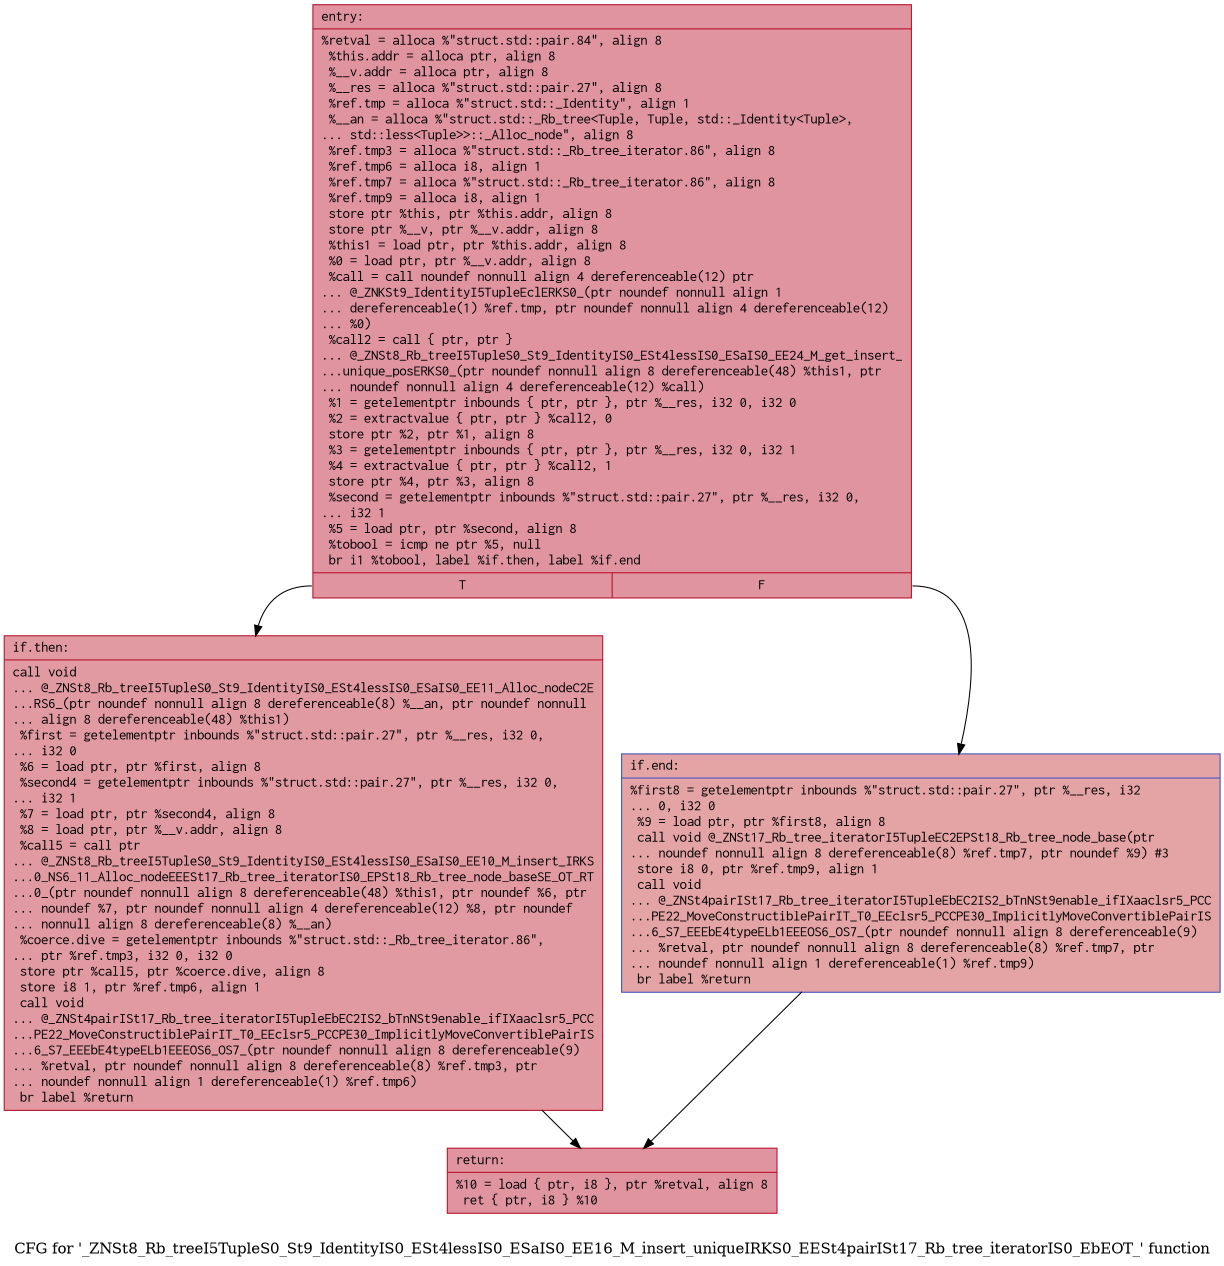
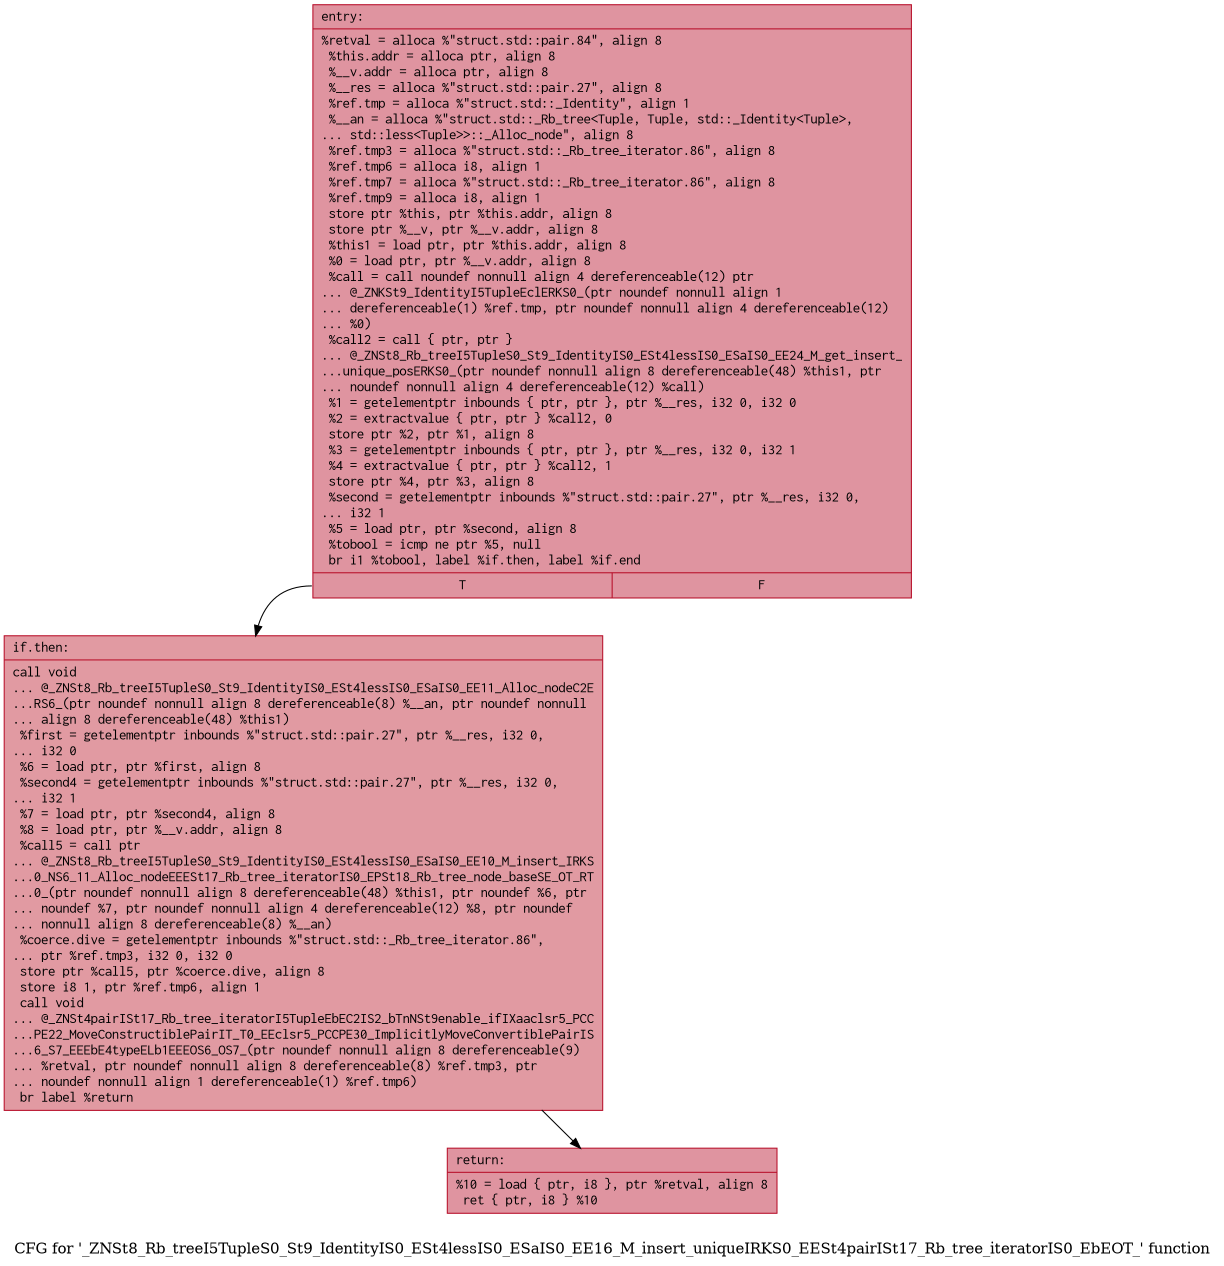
(921, 873) -> none
